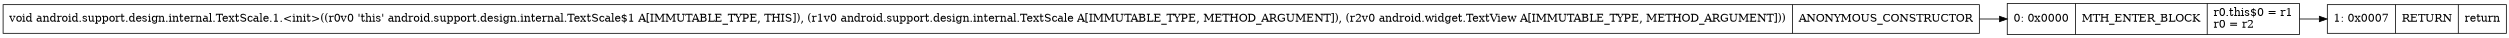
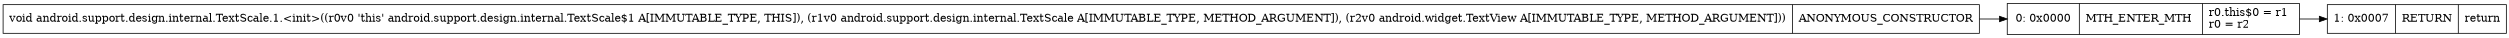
(2141, 19) -> (2139, 19)
